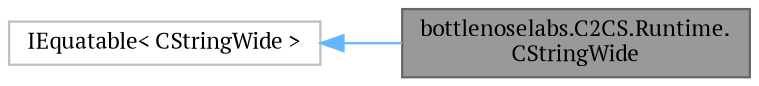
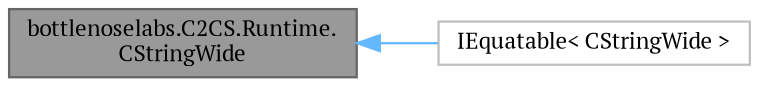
(373, 43) -> (409, 43)
